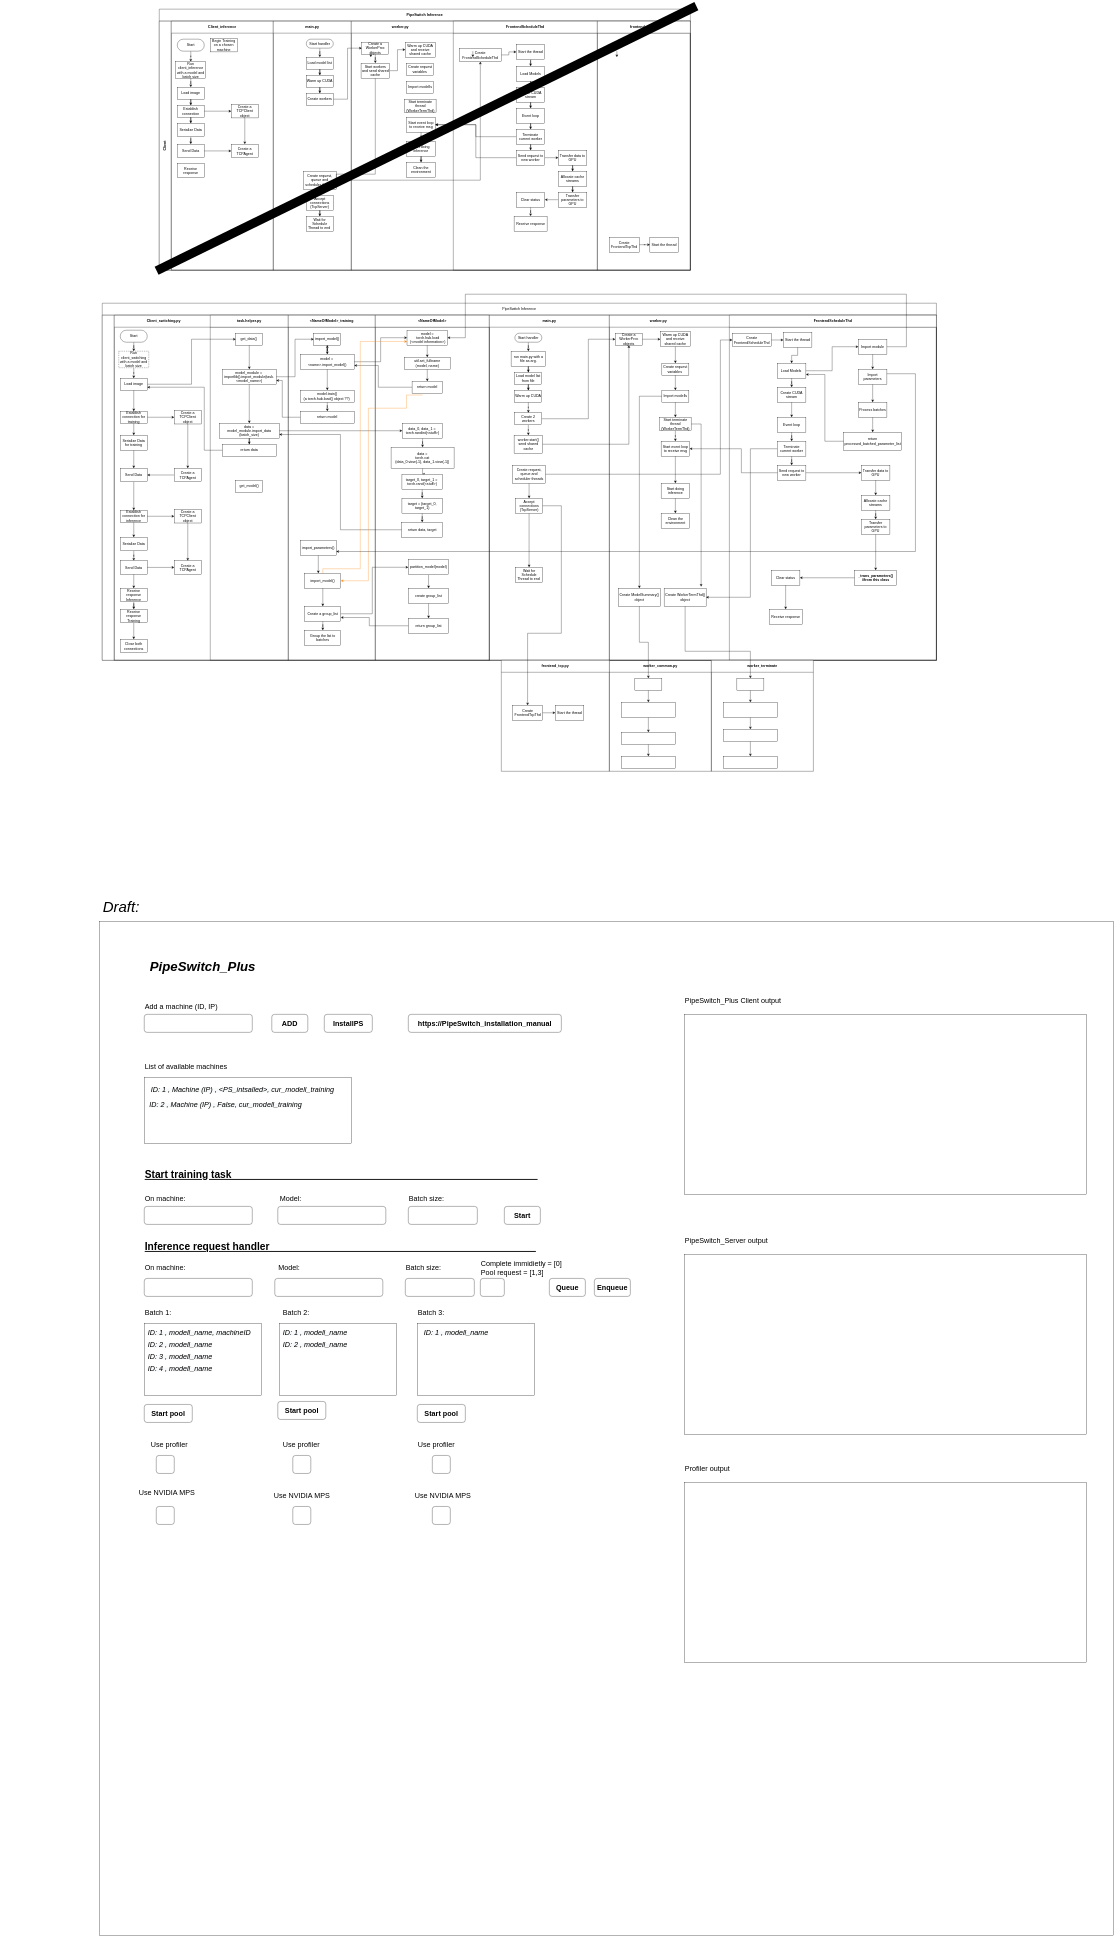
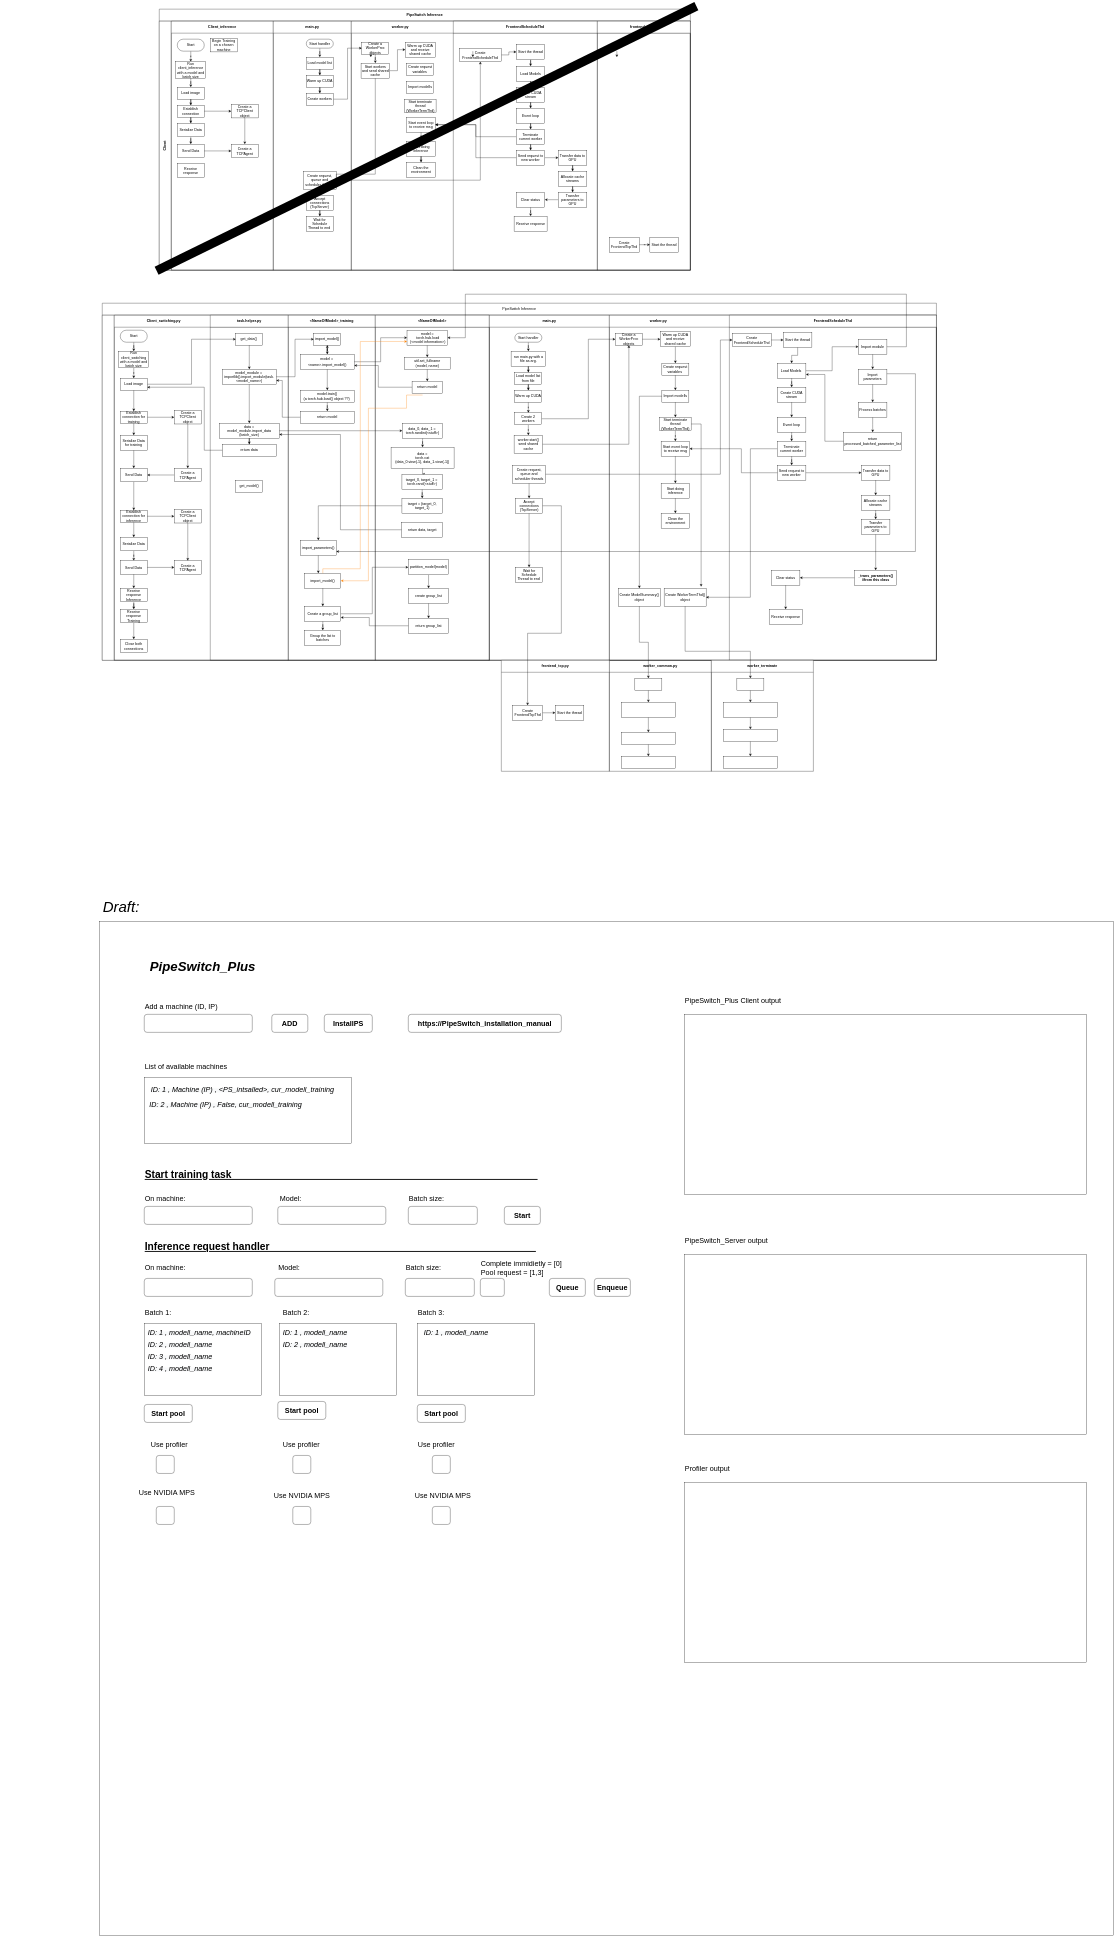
(134, 359) -> (134, 359)
(422, 518) -> (318, 537)
